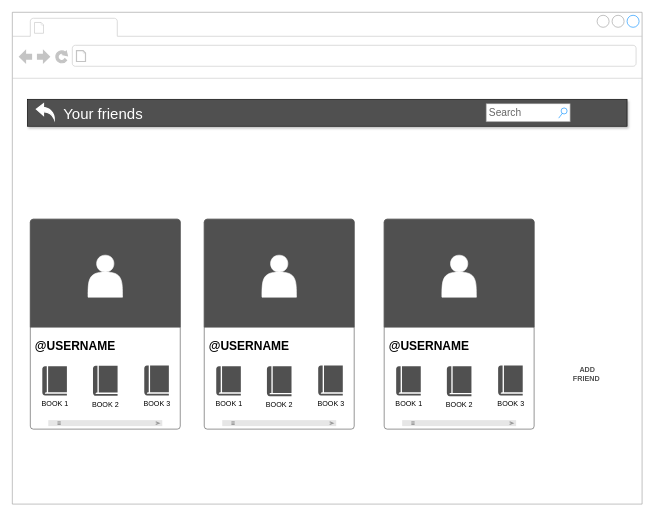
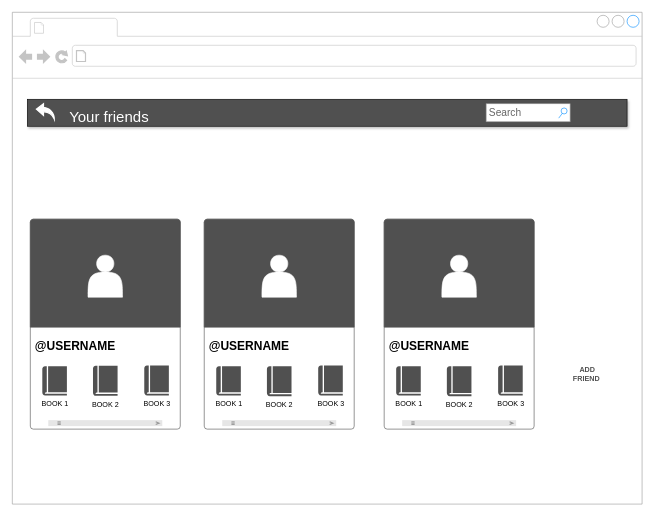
(105, 113) -> (111, 116)
